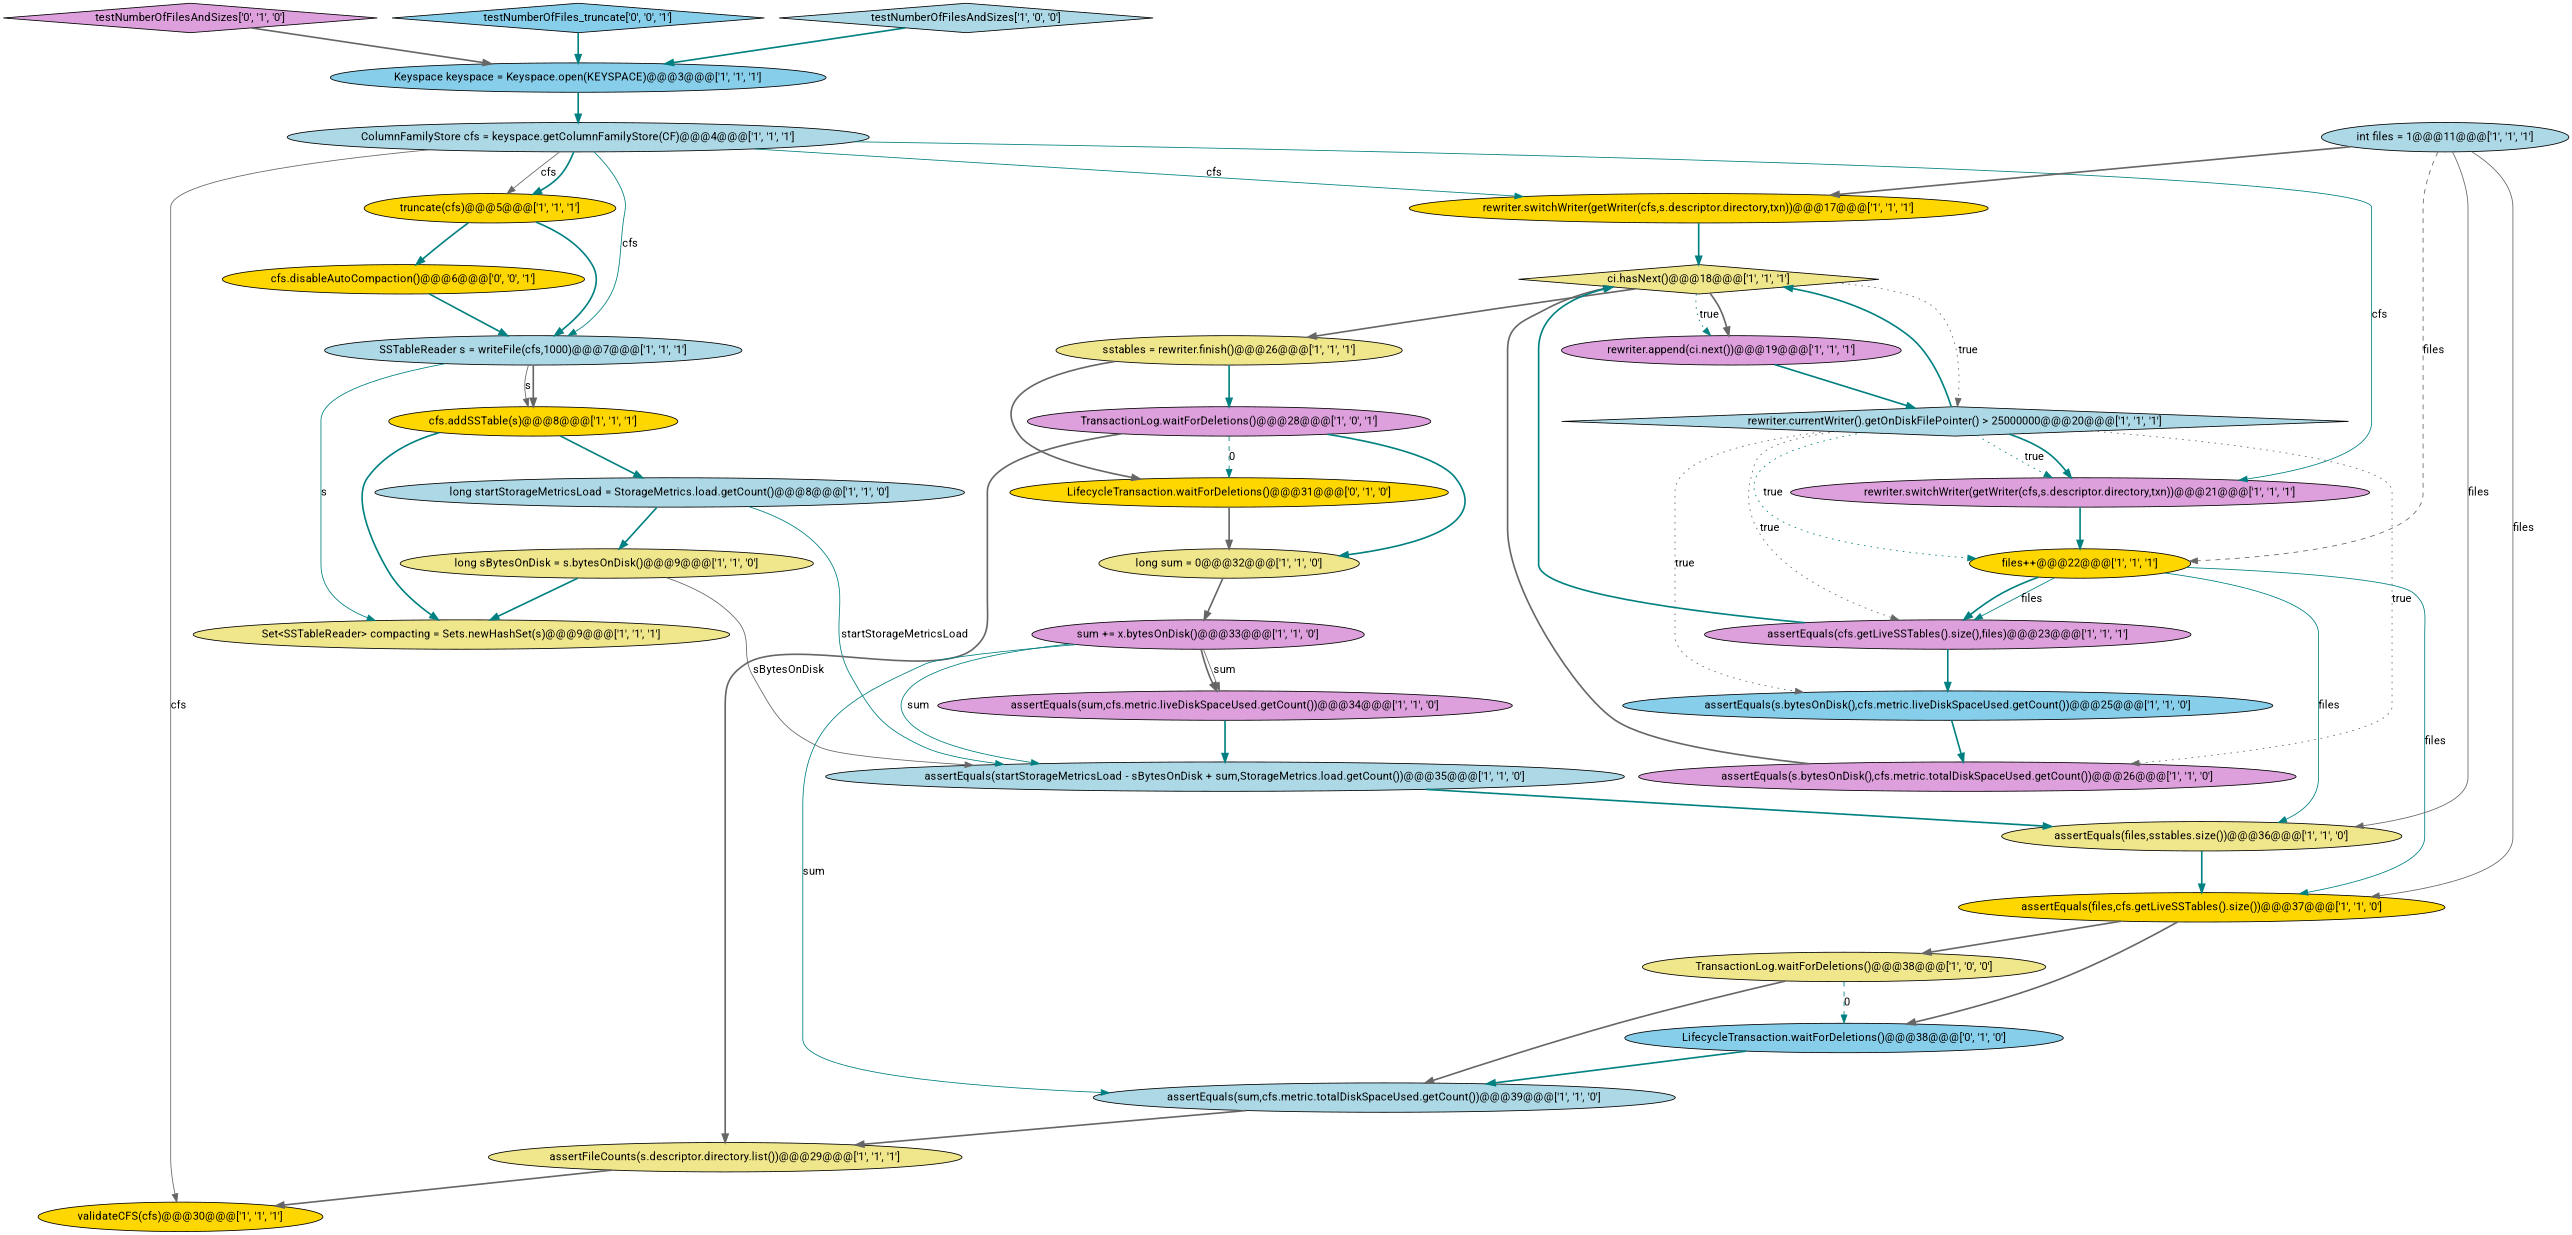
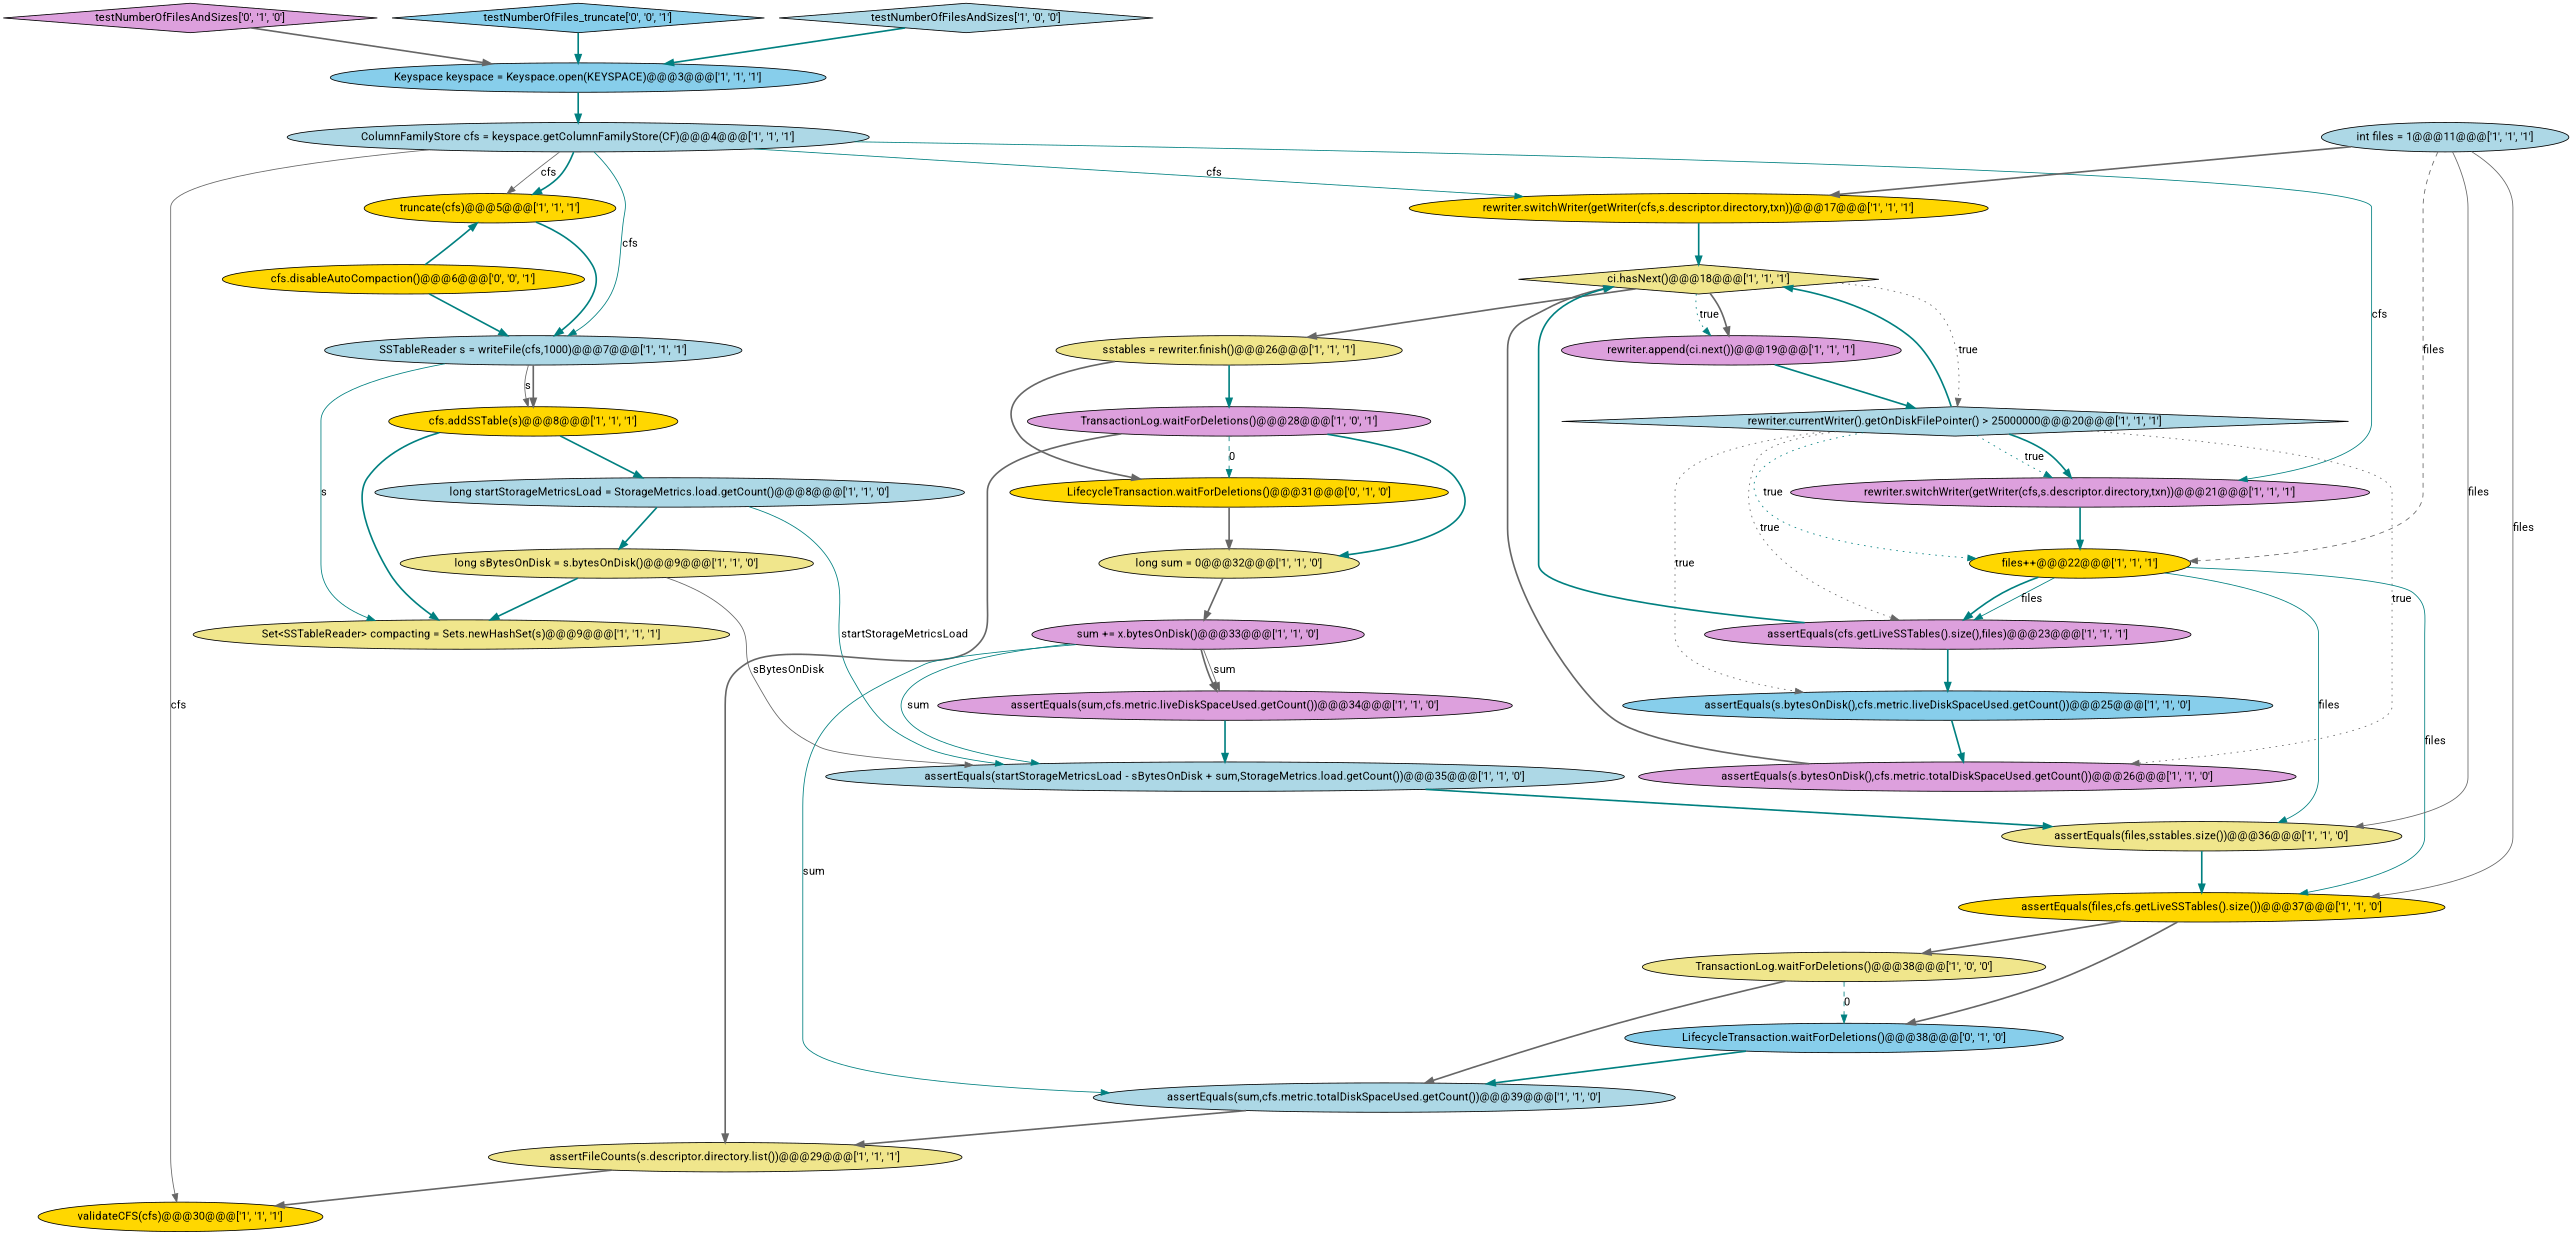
(445, 241) -> (448, 247)
